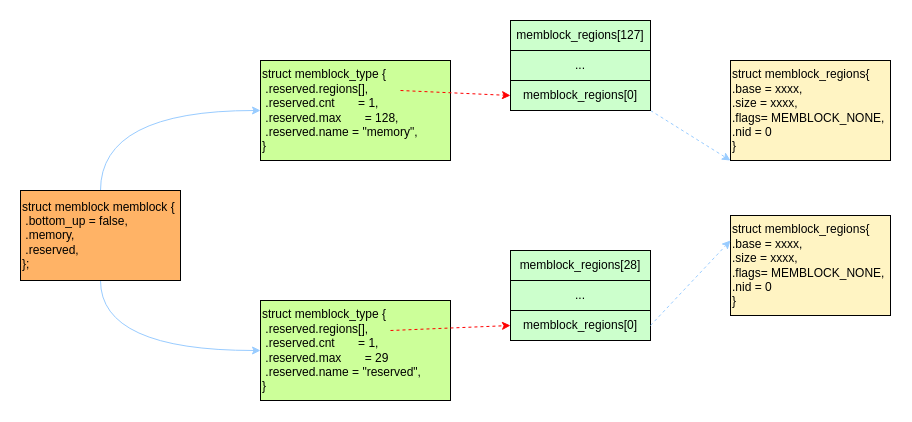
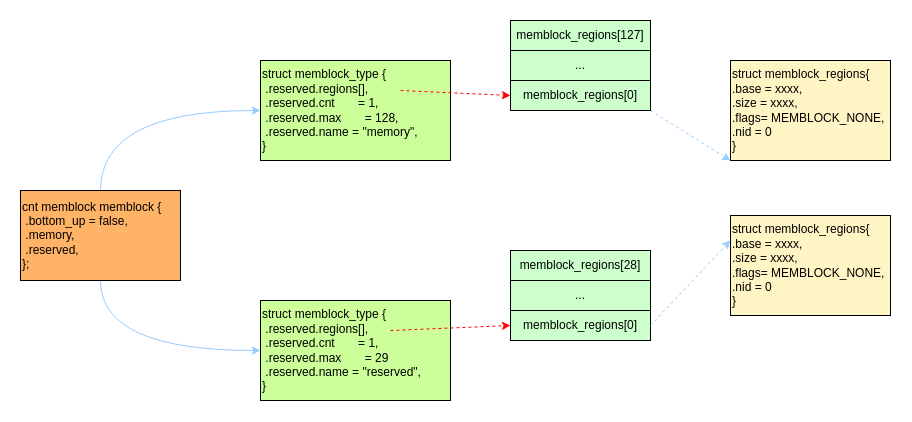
(102, 236) -> (92, 236)
